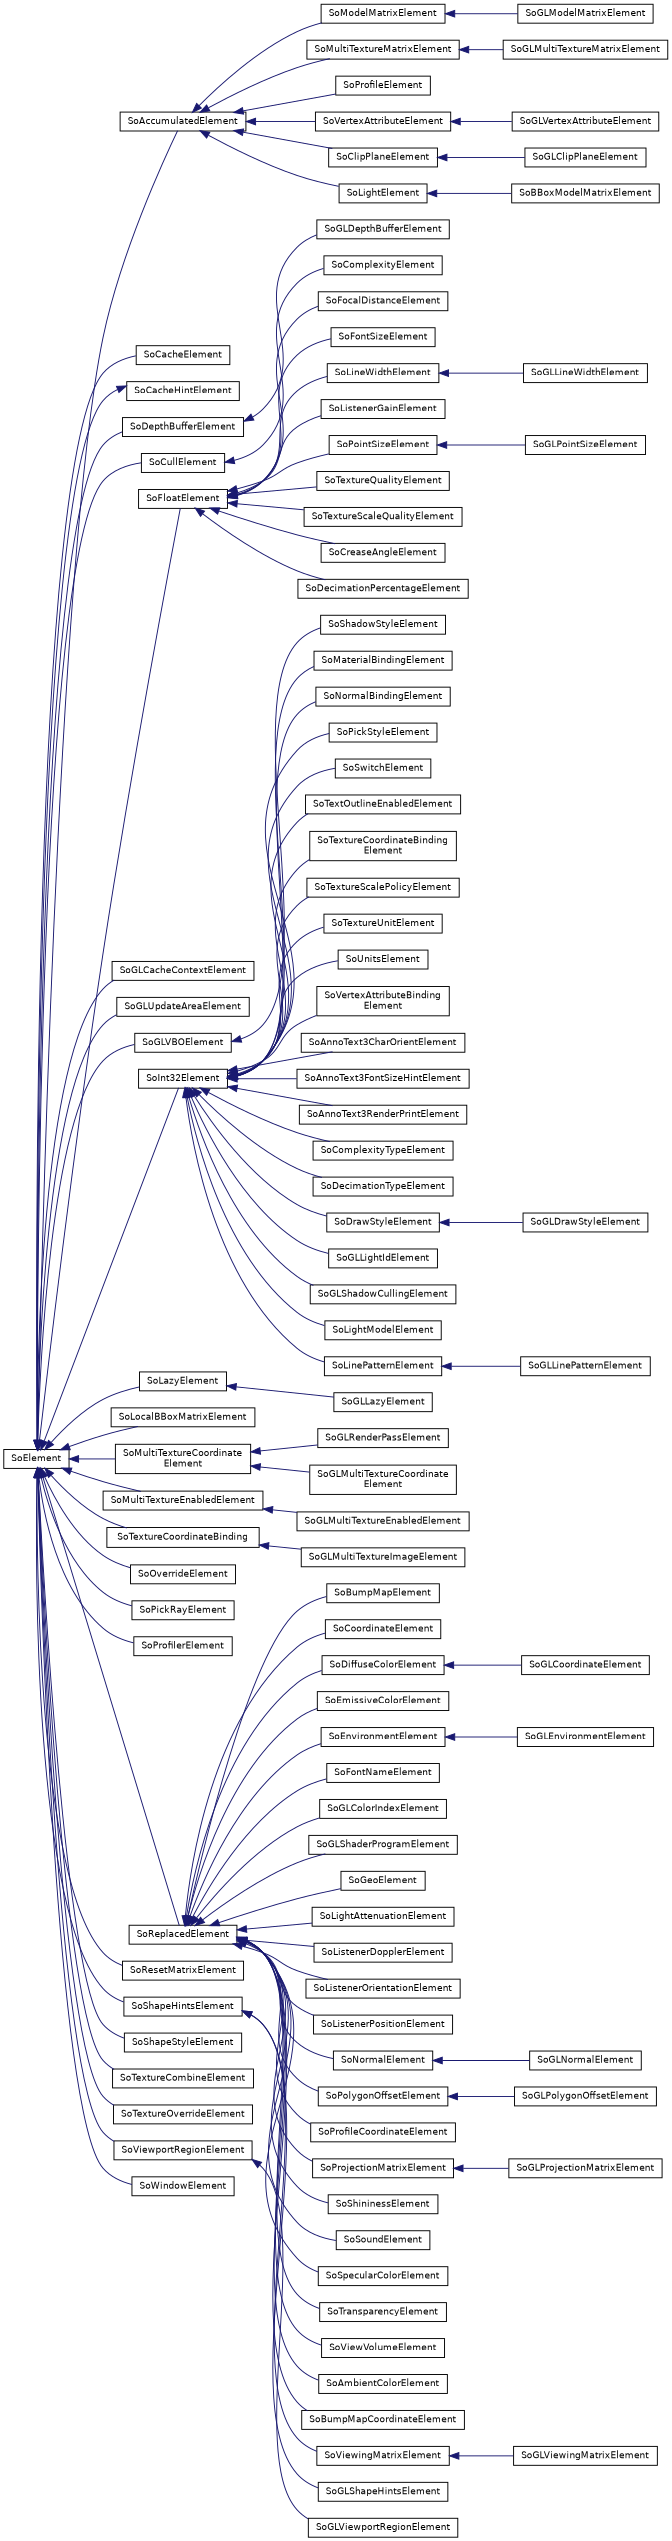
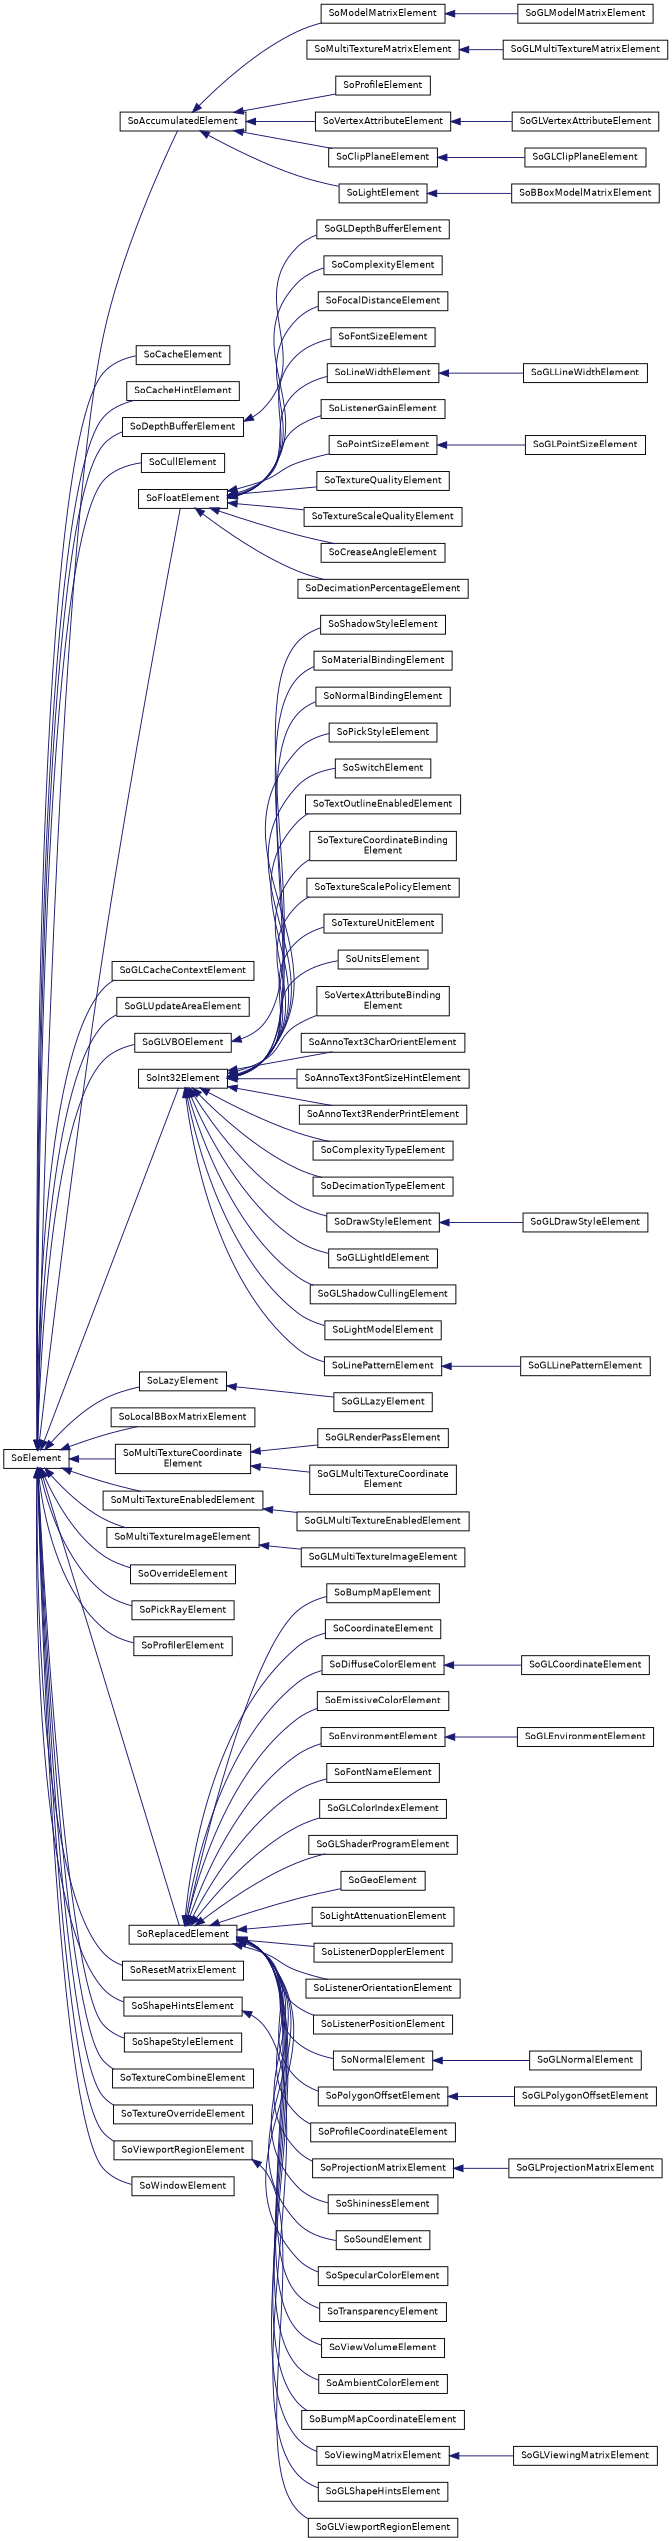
(268, 79) -> none
(280, 365) -> (275, 341)
(43, 913) -> (44, 908)
(183, 1537) -> (183, 1537)
(279, 2236) -> (280, 2197)
